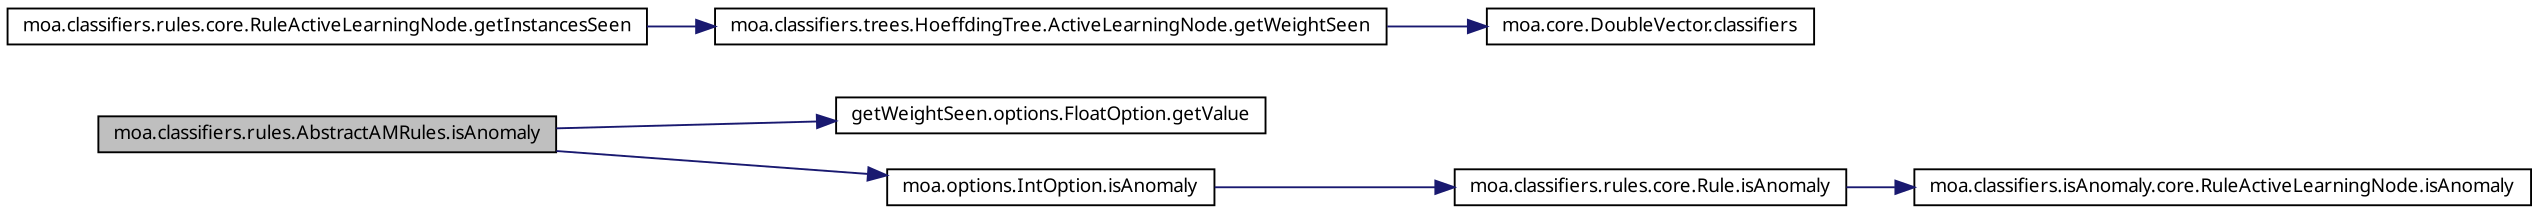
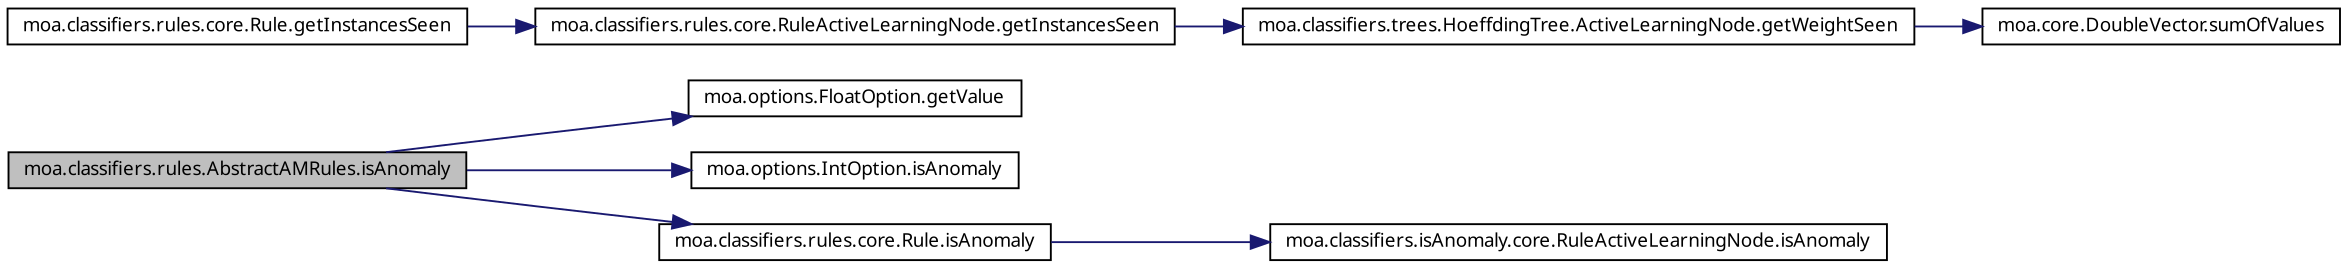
none -> (237, 26)
(1650, 26) -> (2161, 26)
(1051, 115) -> (855, 98)
(1325, 187) -> (529, 205)
